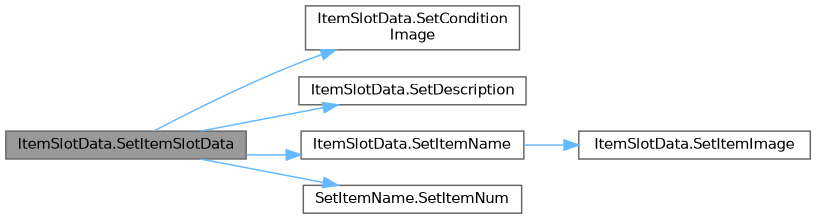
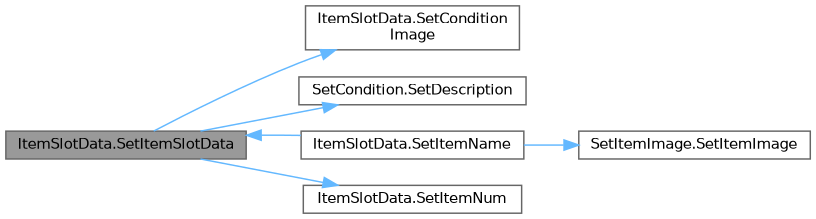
(412, 91) -> (412, 91)
(695, 145) -> (695, 145)
(266, 155) -> (281, 135)
(412, 199) -> (412, 199)
